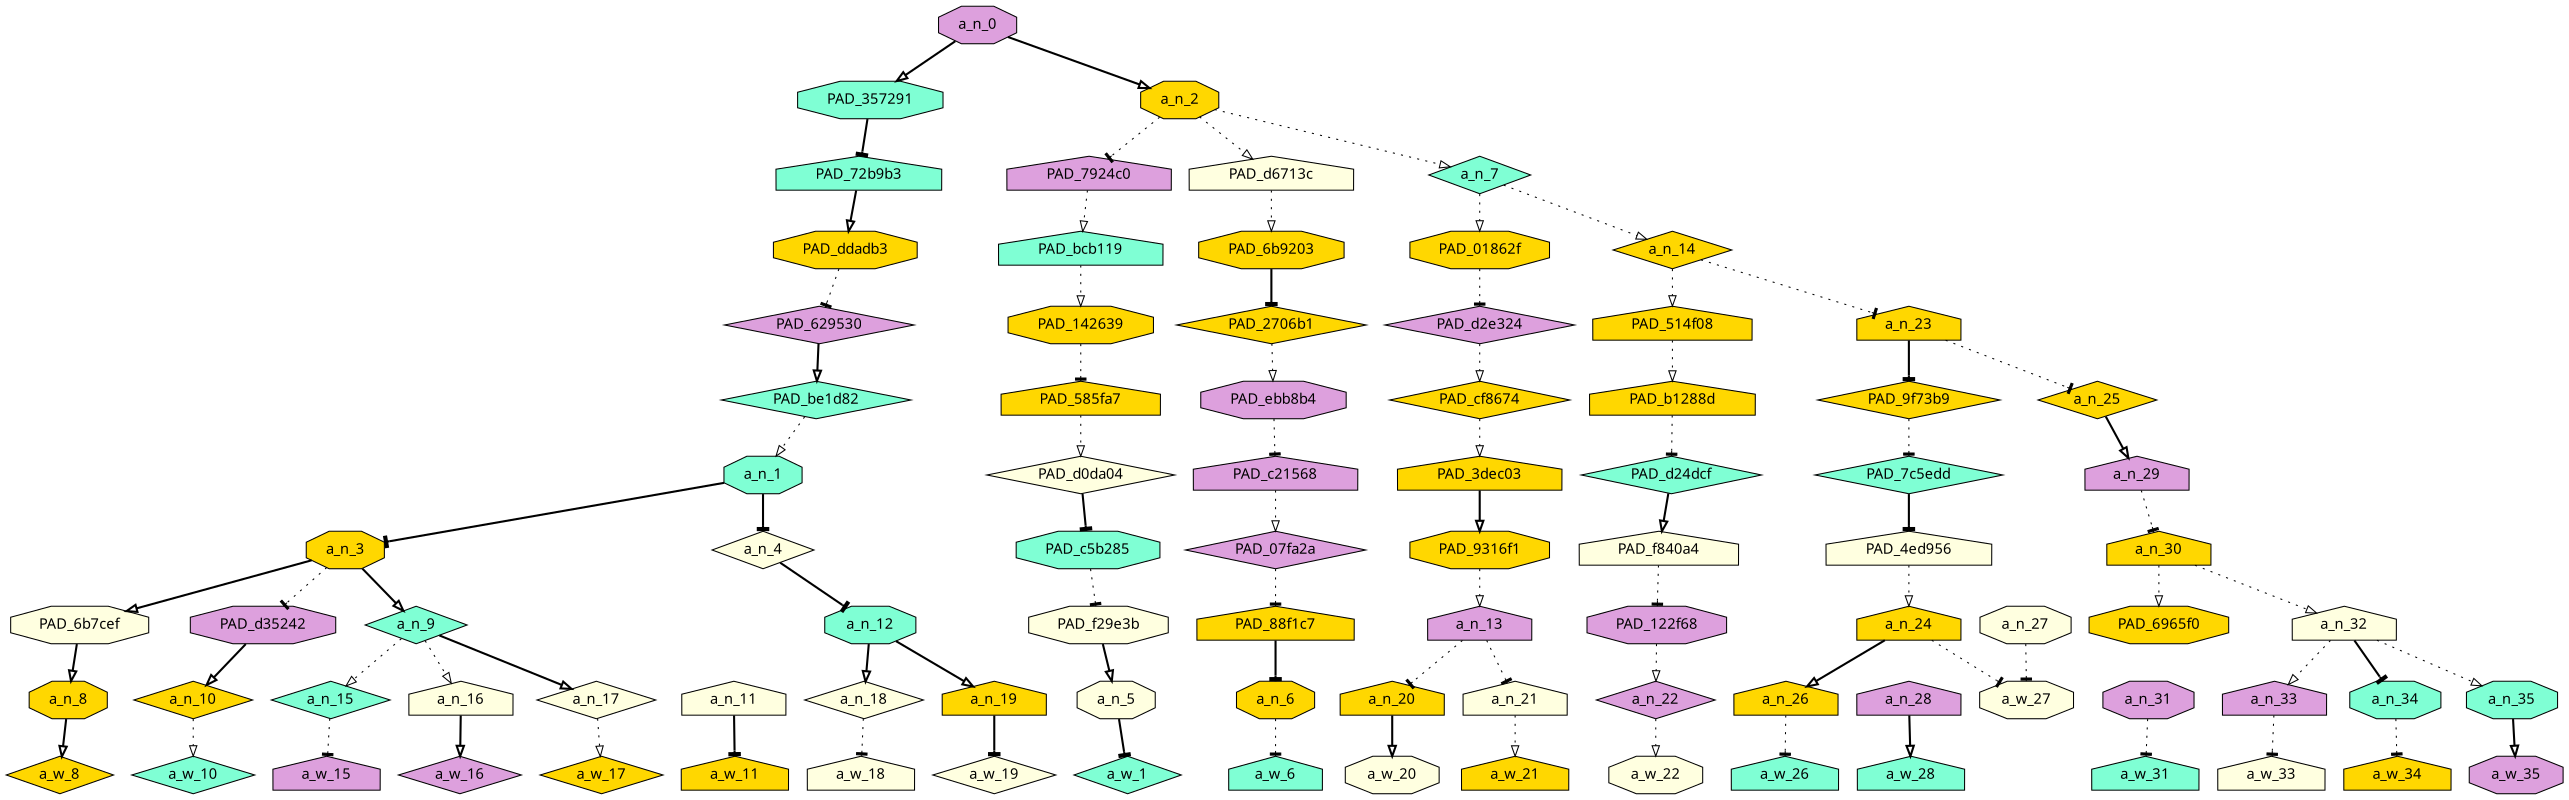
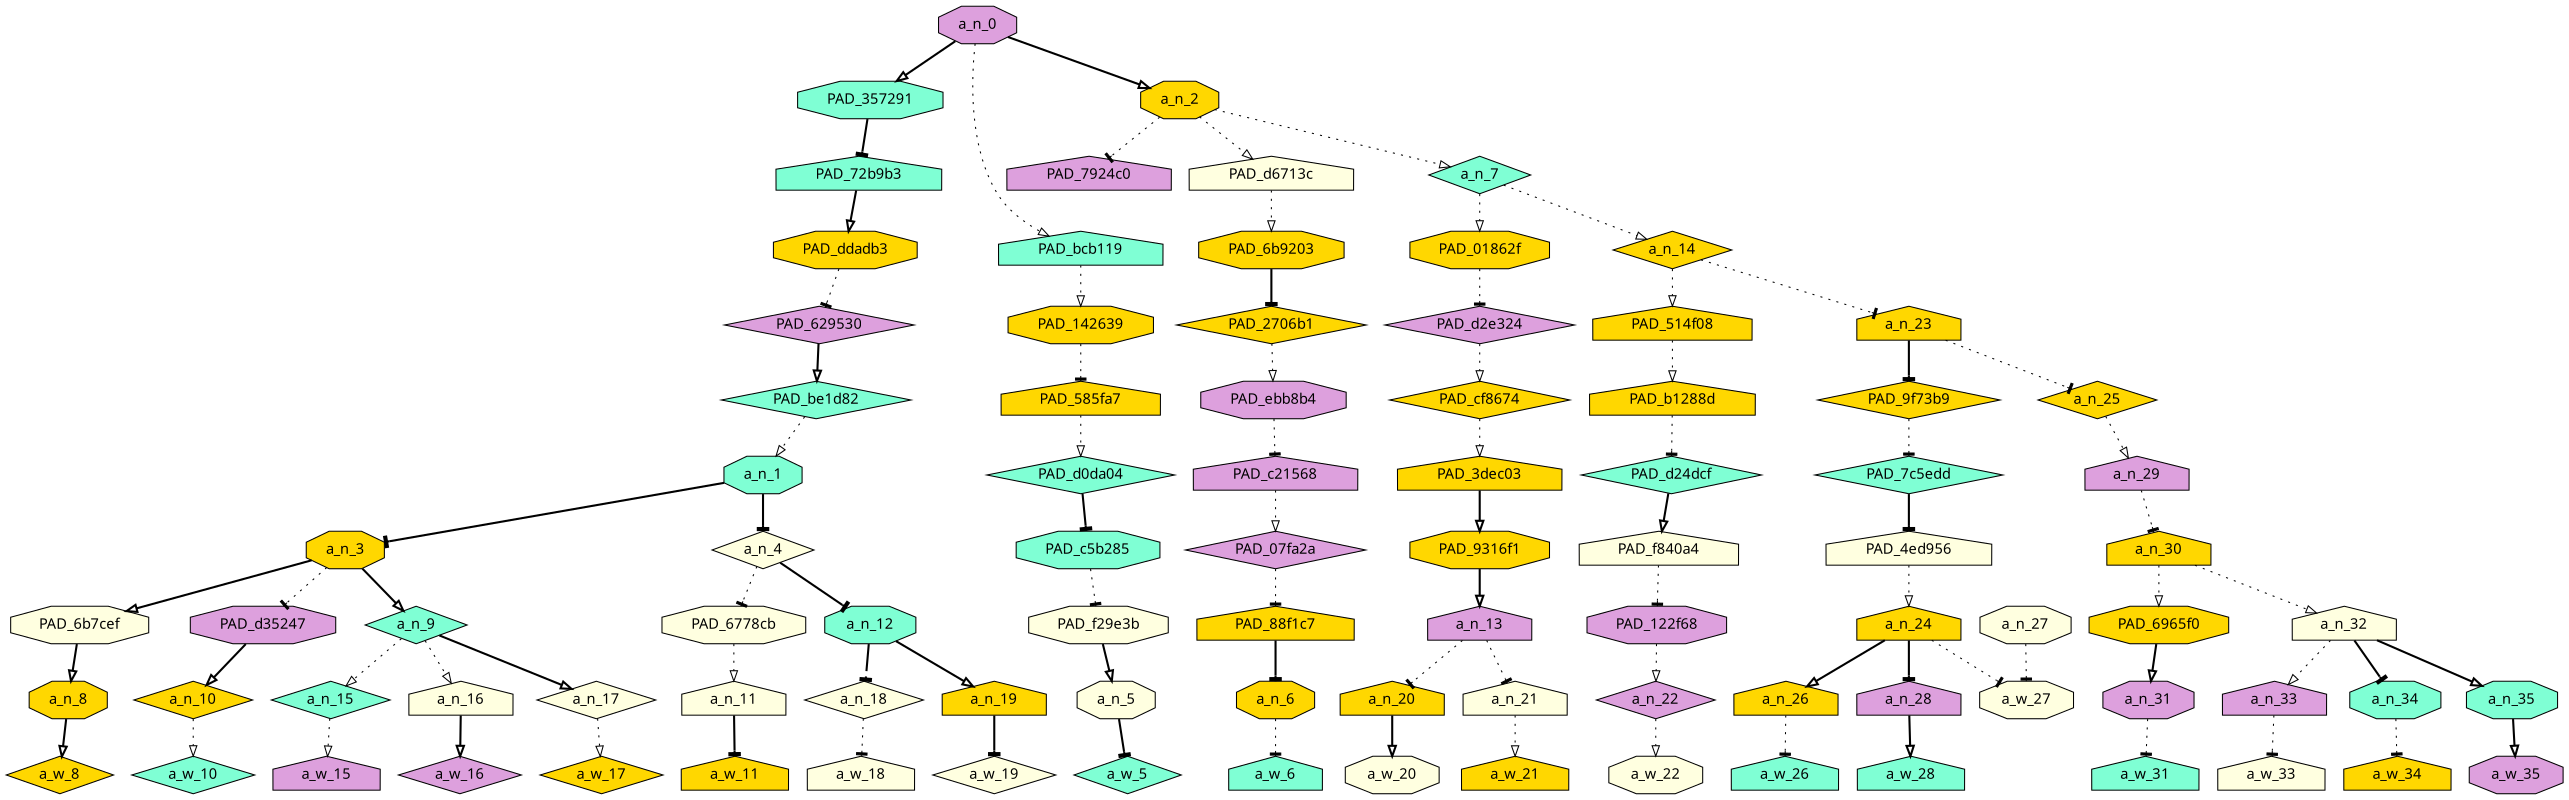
(1086, 206) -> (980, 149)
(2114, 433) -> (2114, 433)
(1081, 475) -> (1081, 475)
(1480, 582) -> (1480, 582)
(263, 625) -> (263, 625)
none -> (734, 625)
none -> (2154, 657)
(868, 658) -> (868, 658)
none -> (1909, 658)
(2424, 661) -> (2424, 661)
(329, 732) -> (329, 732)
(1128, 775) -> (1128, 775)
